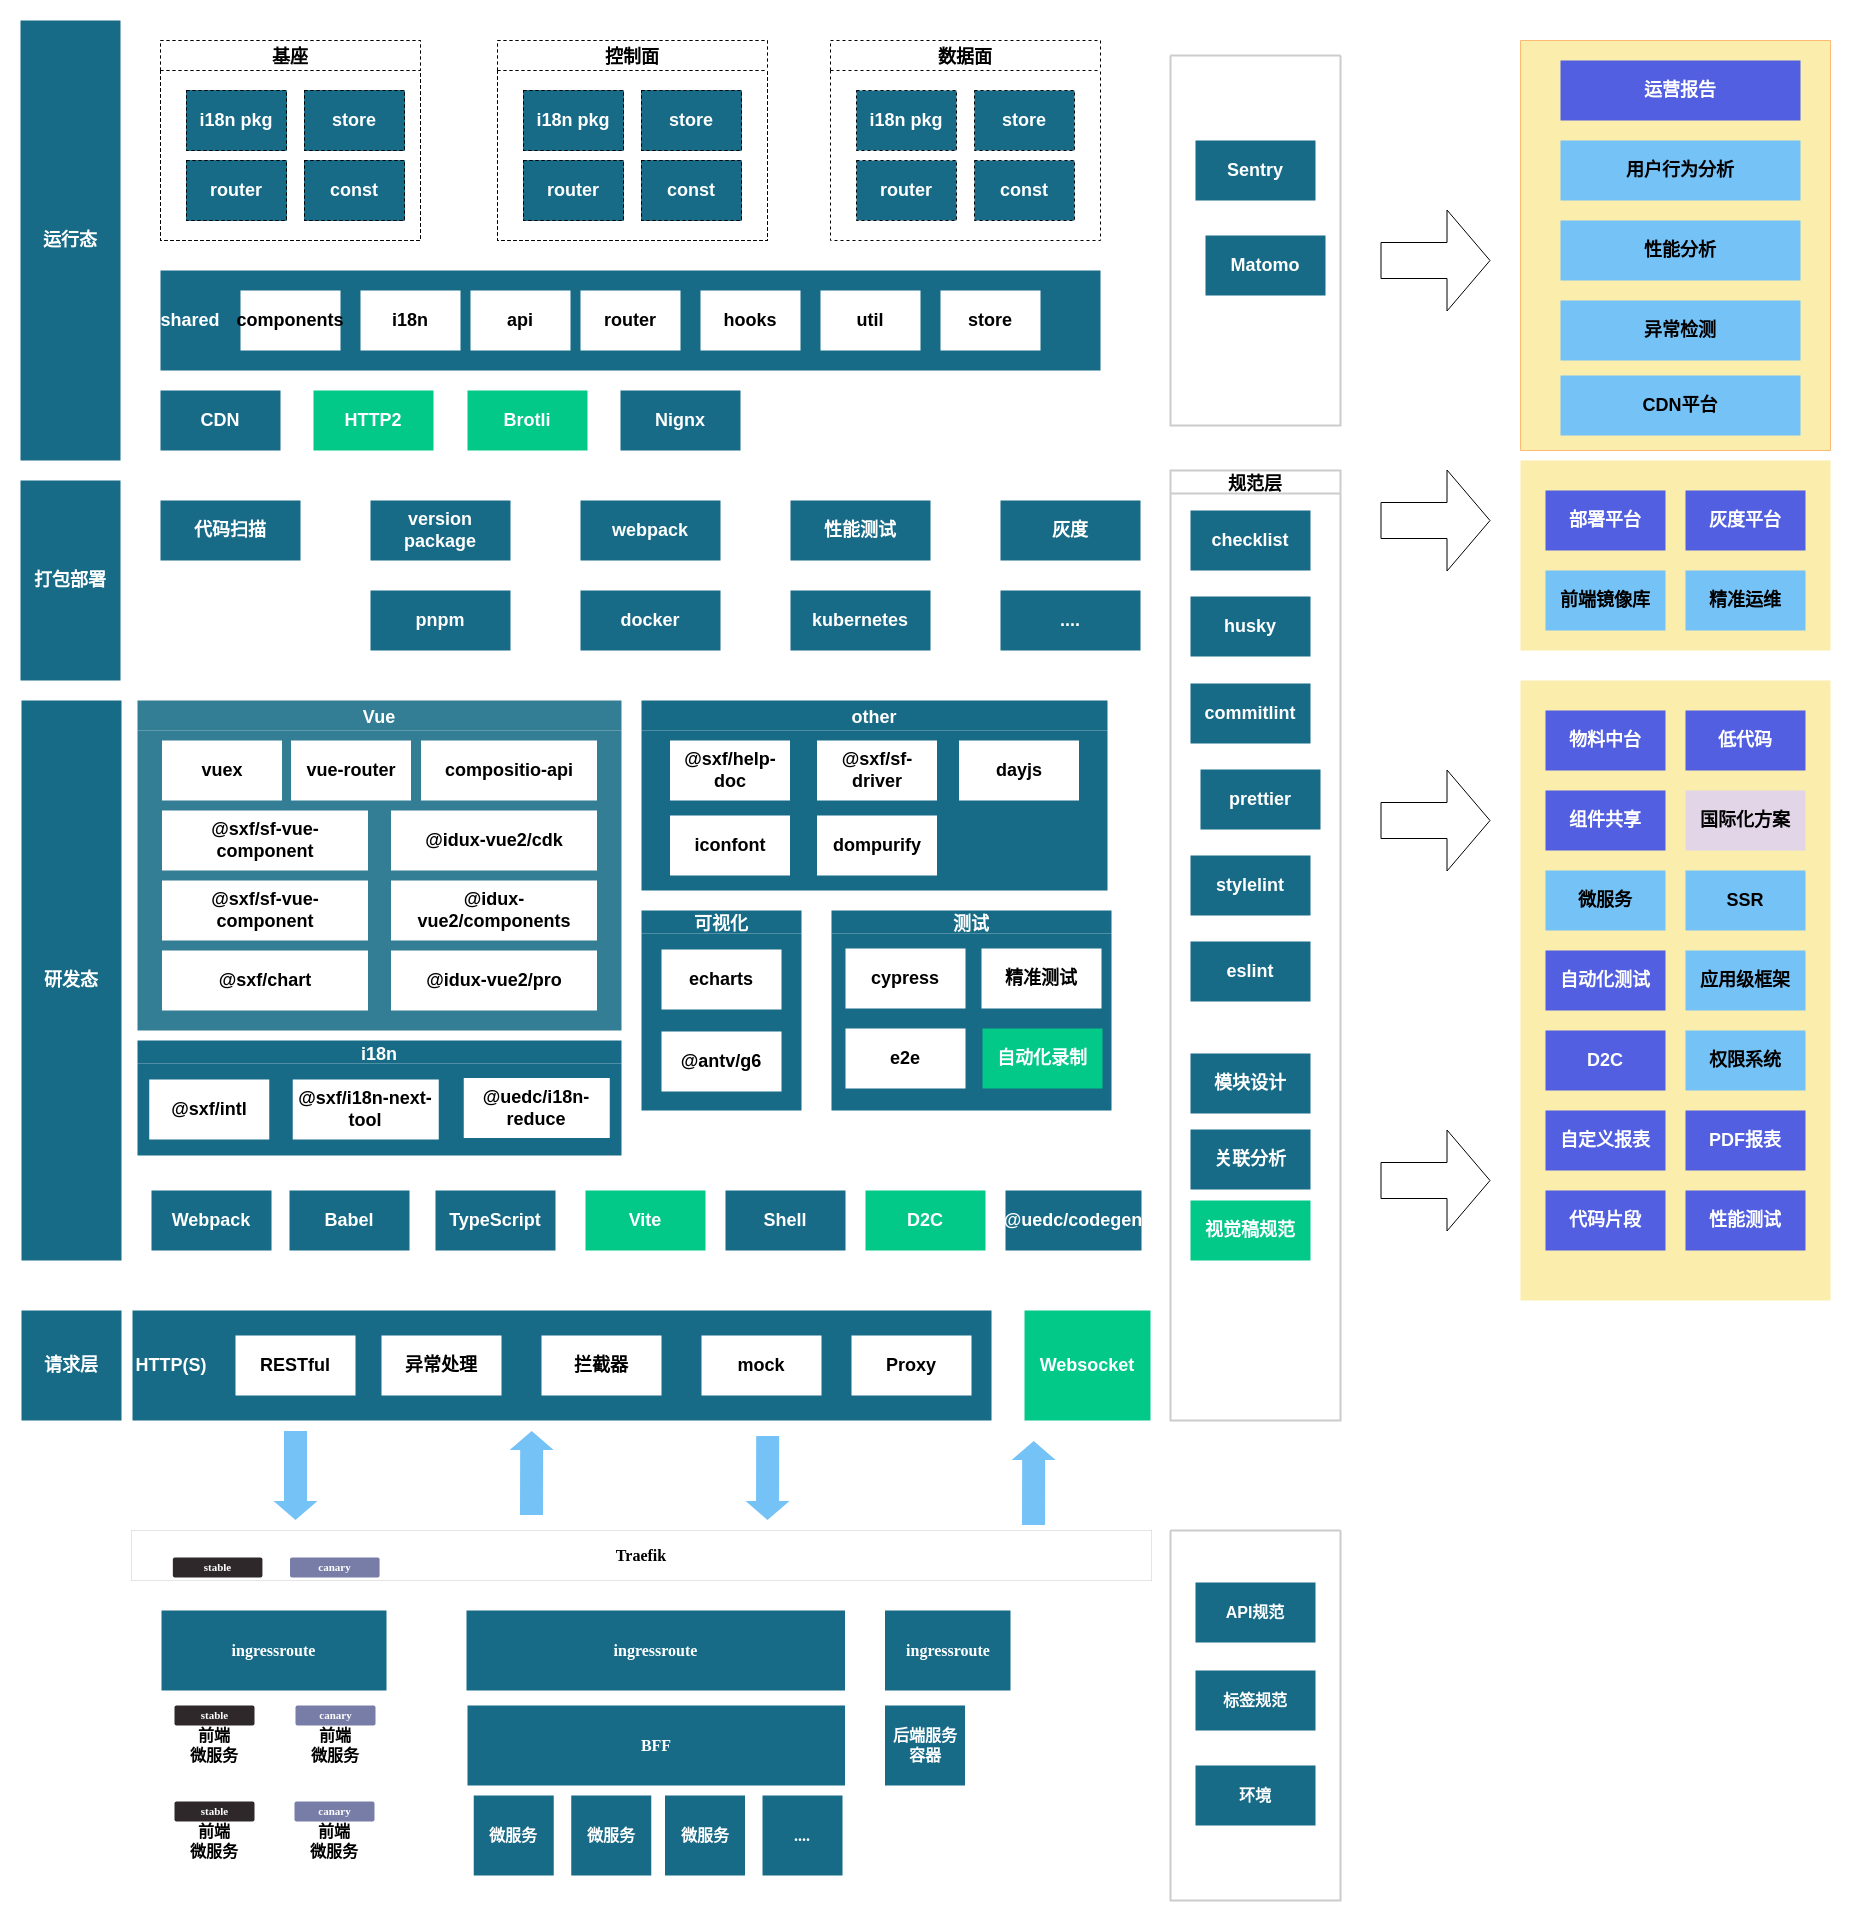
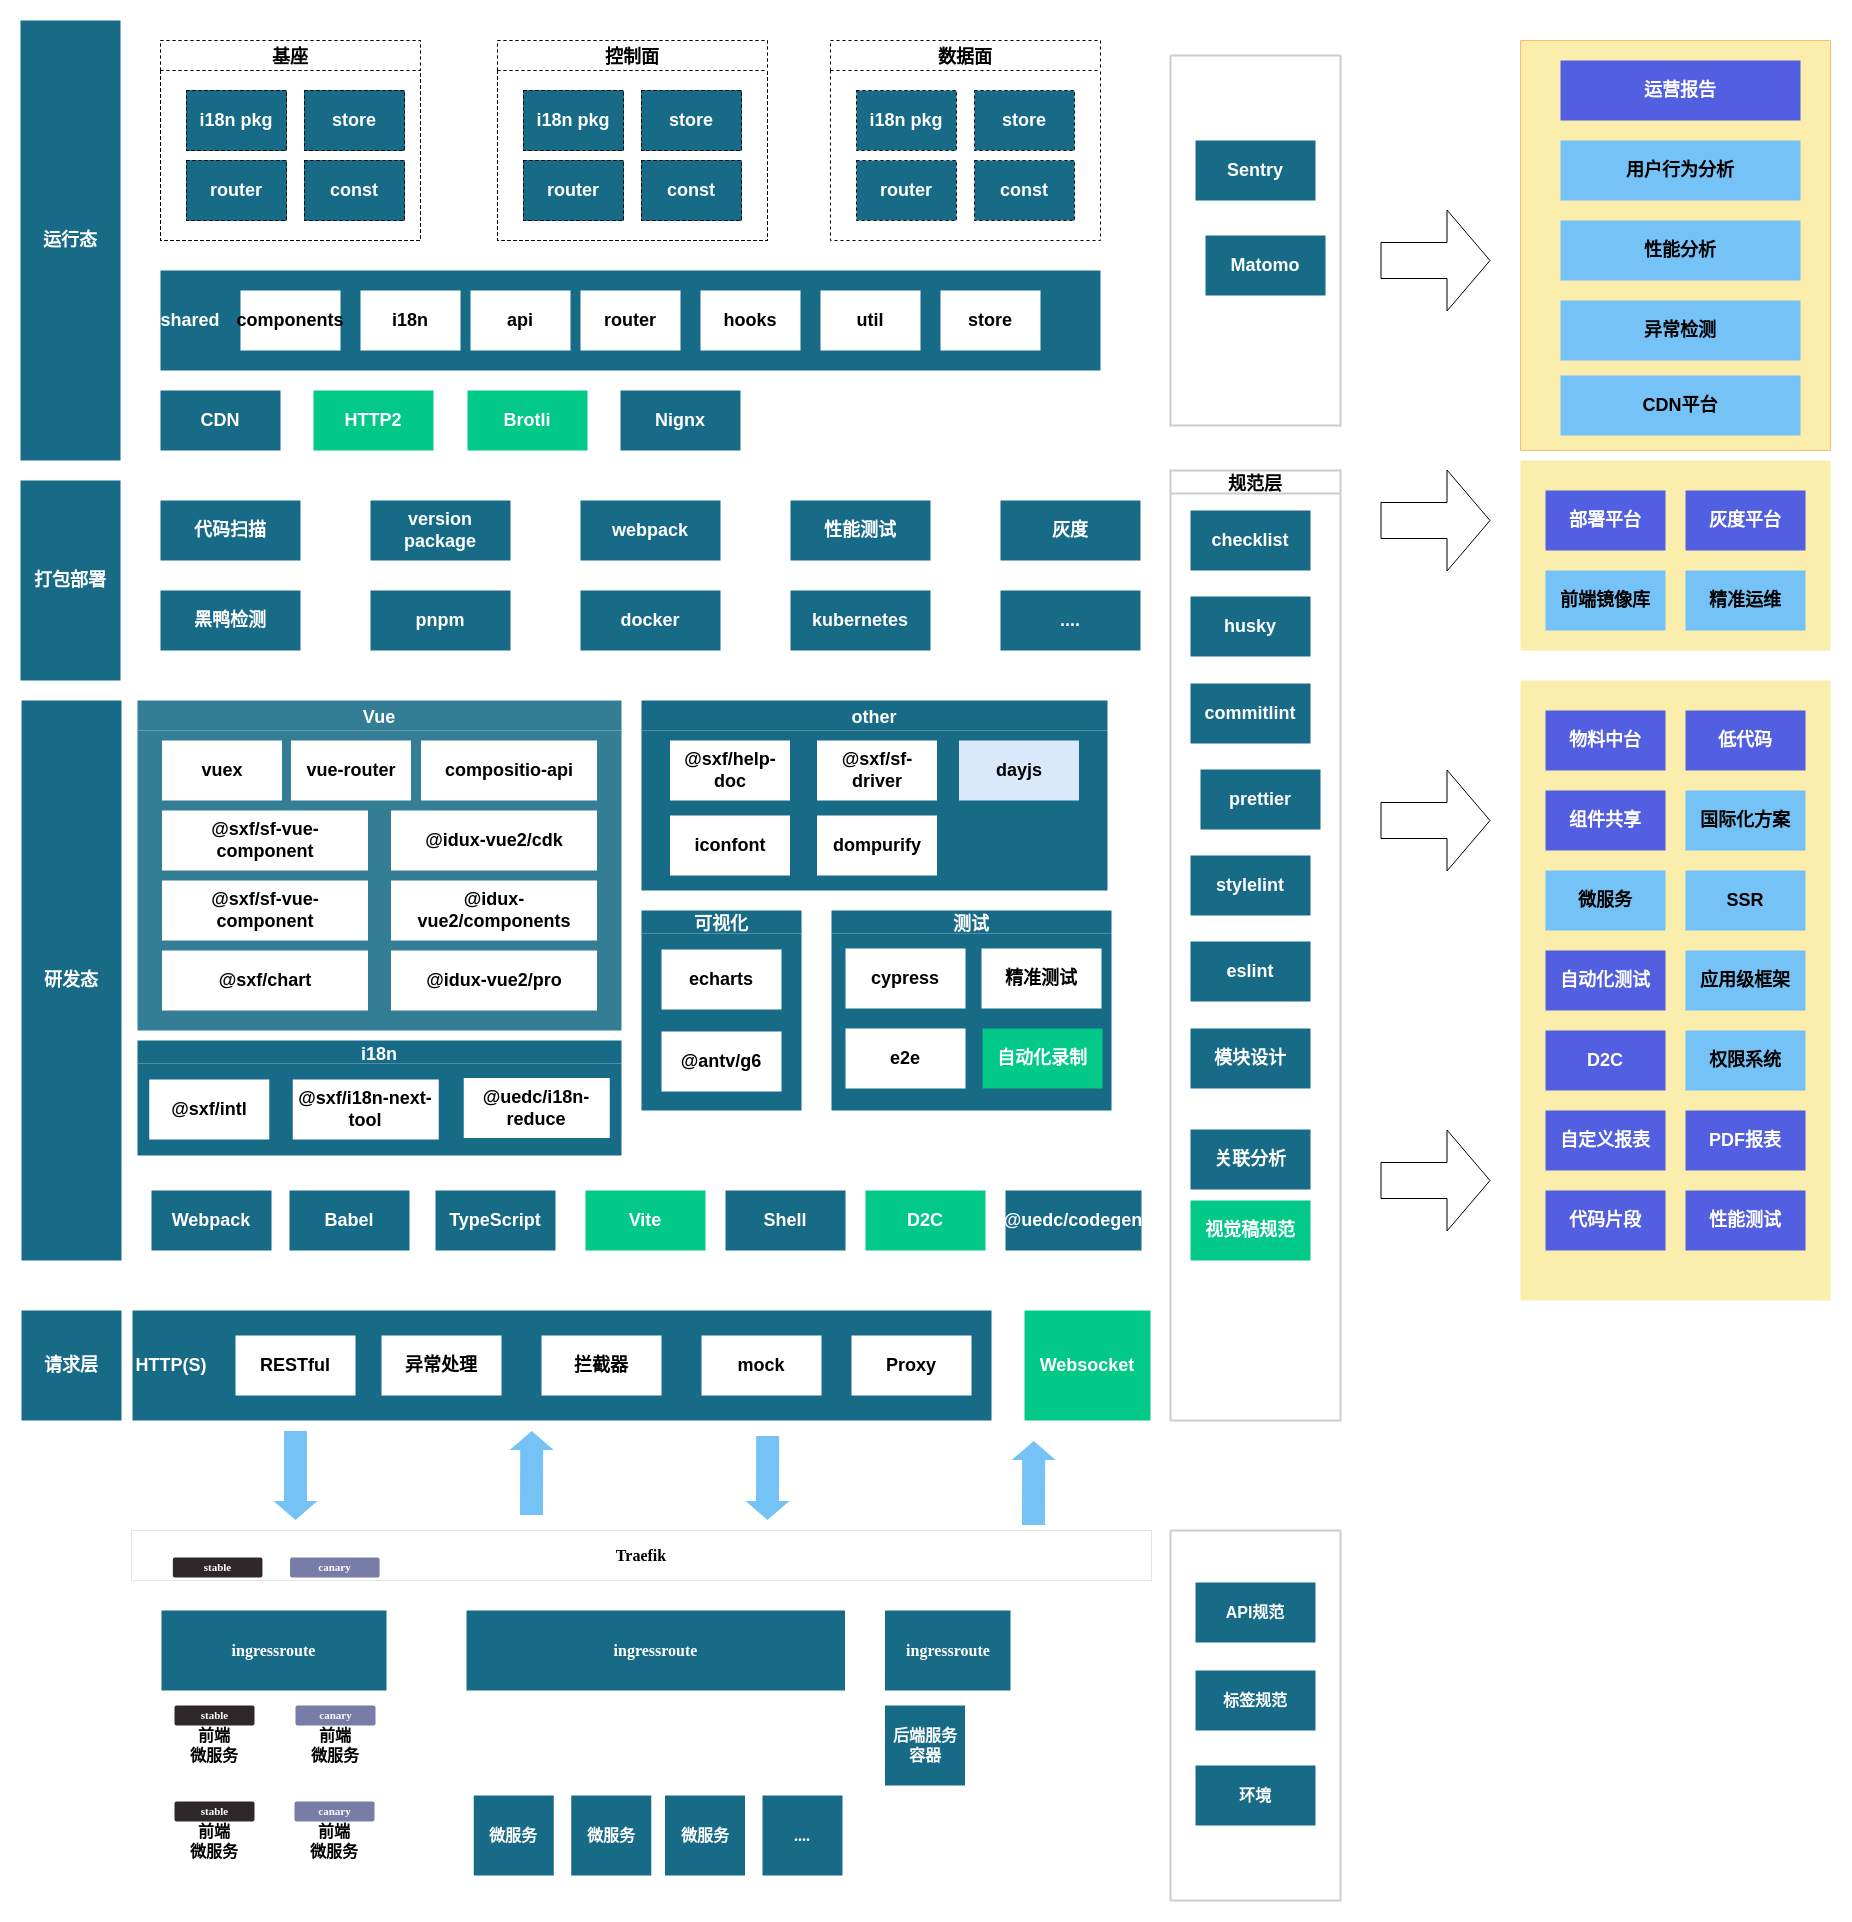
none -> (231, 621)
(1019, 771) -> (1019, 771)
(1746, 821) -> (1746, 821)
(1251, 1084) -> (1251, 1059)
(656, 1746) -> none
